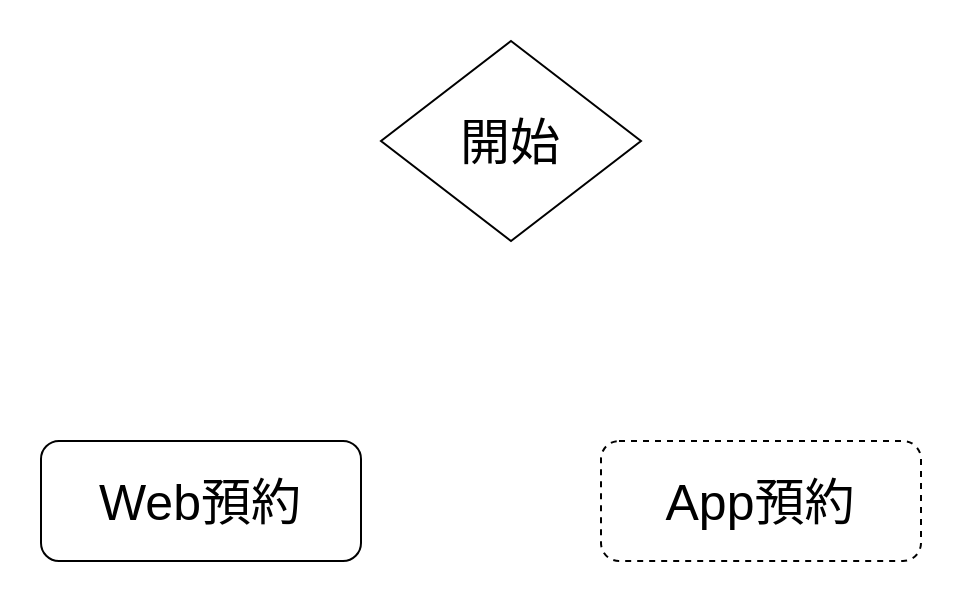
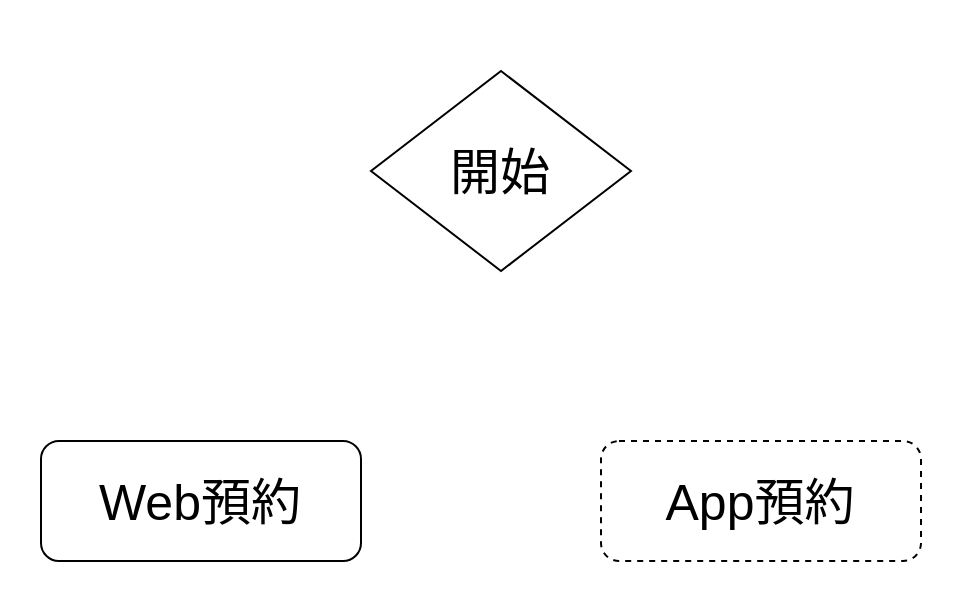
(511, 141) -> (501, 171)
